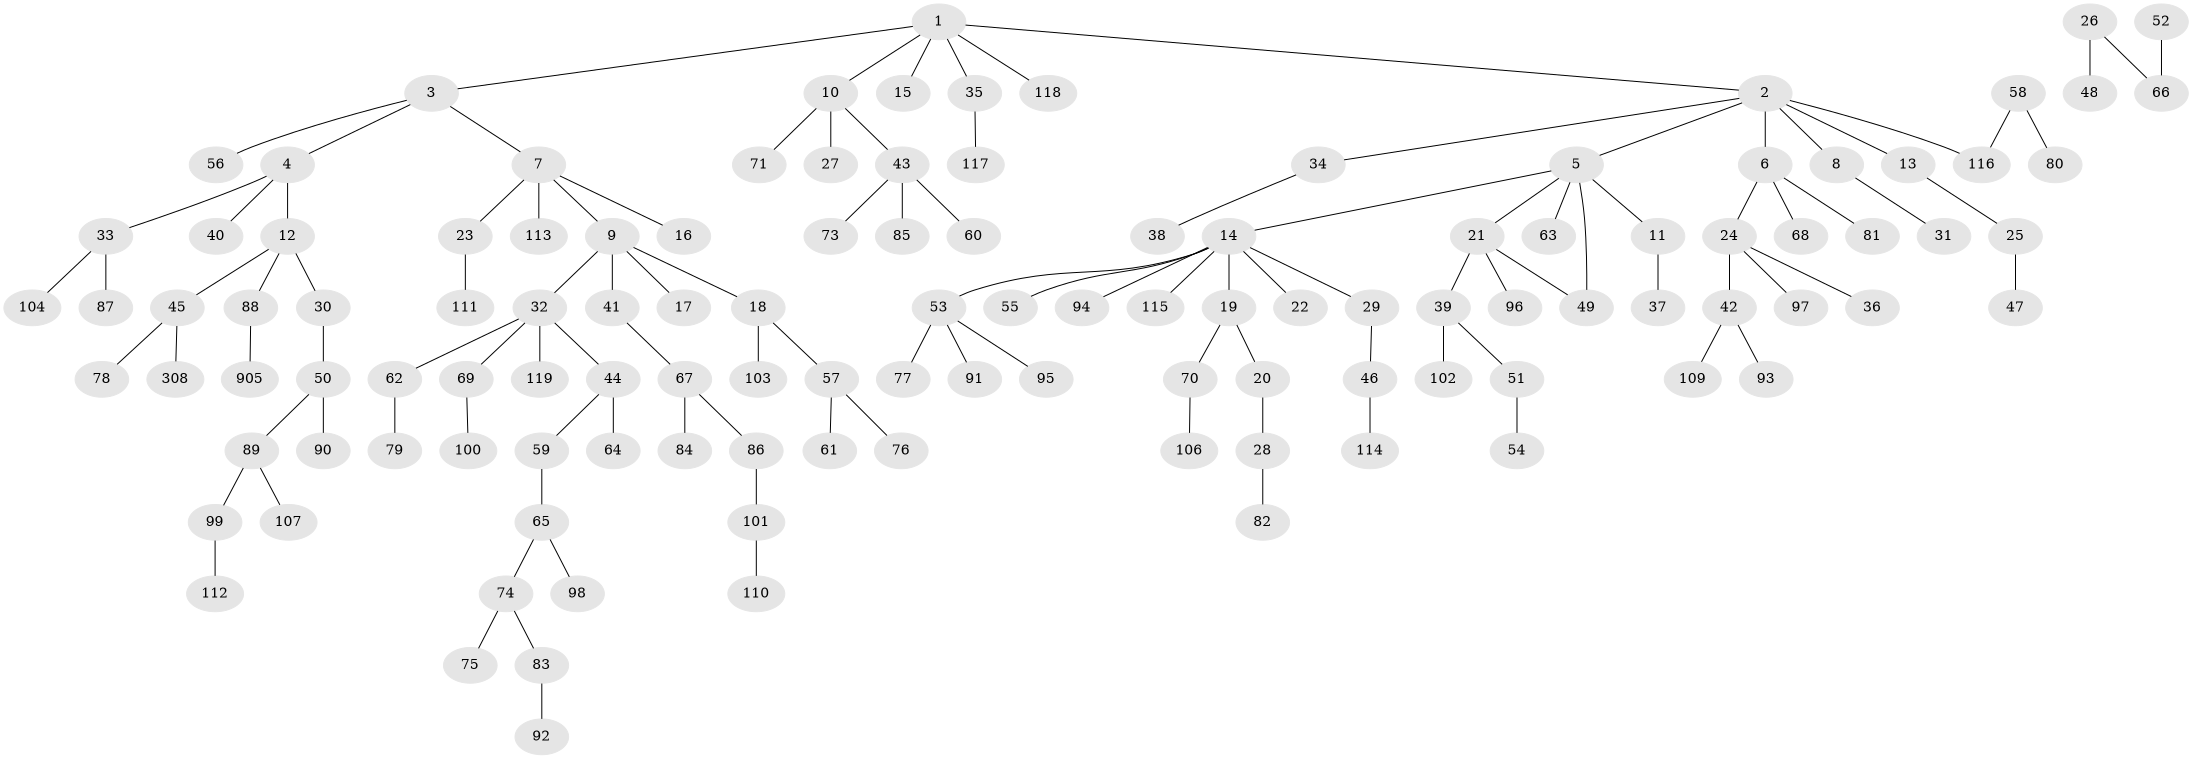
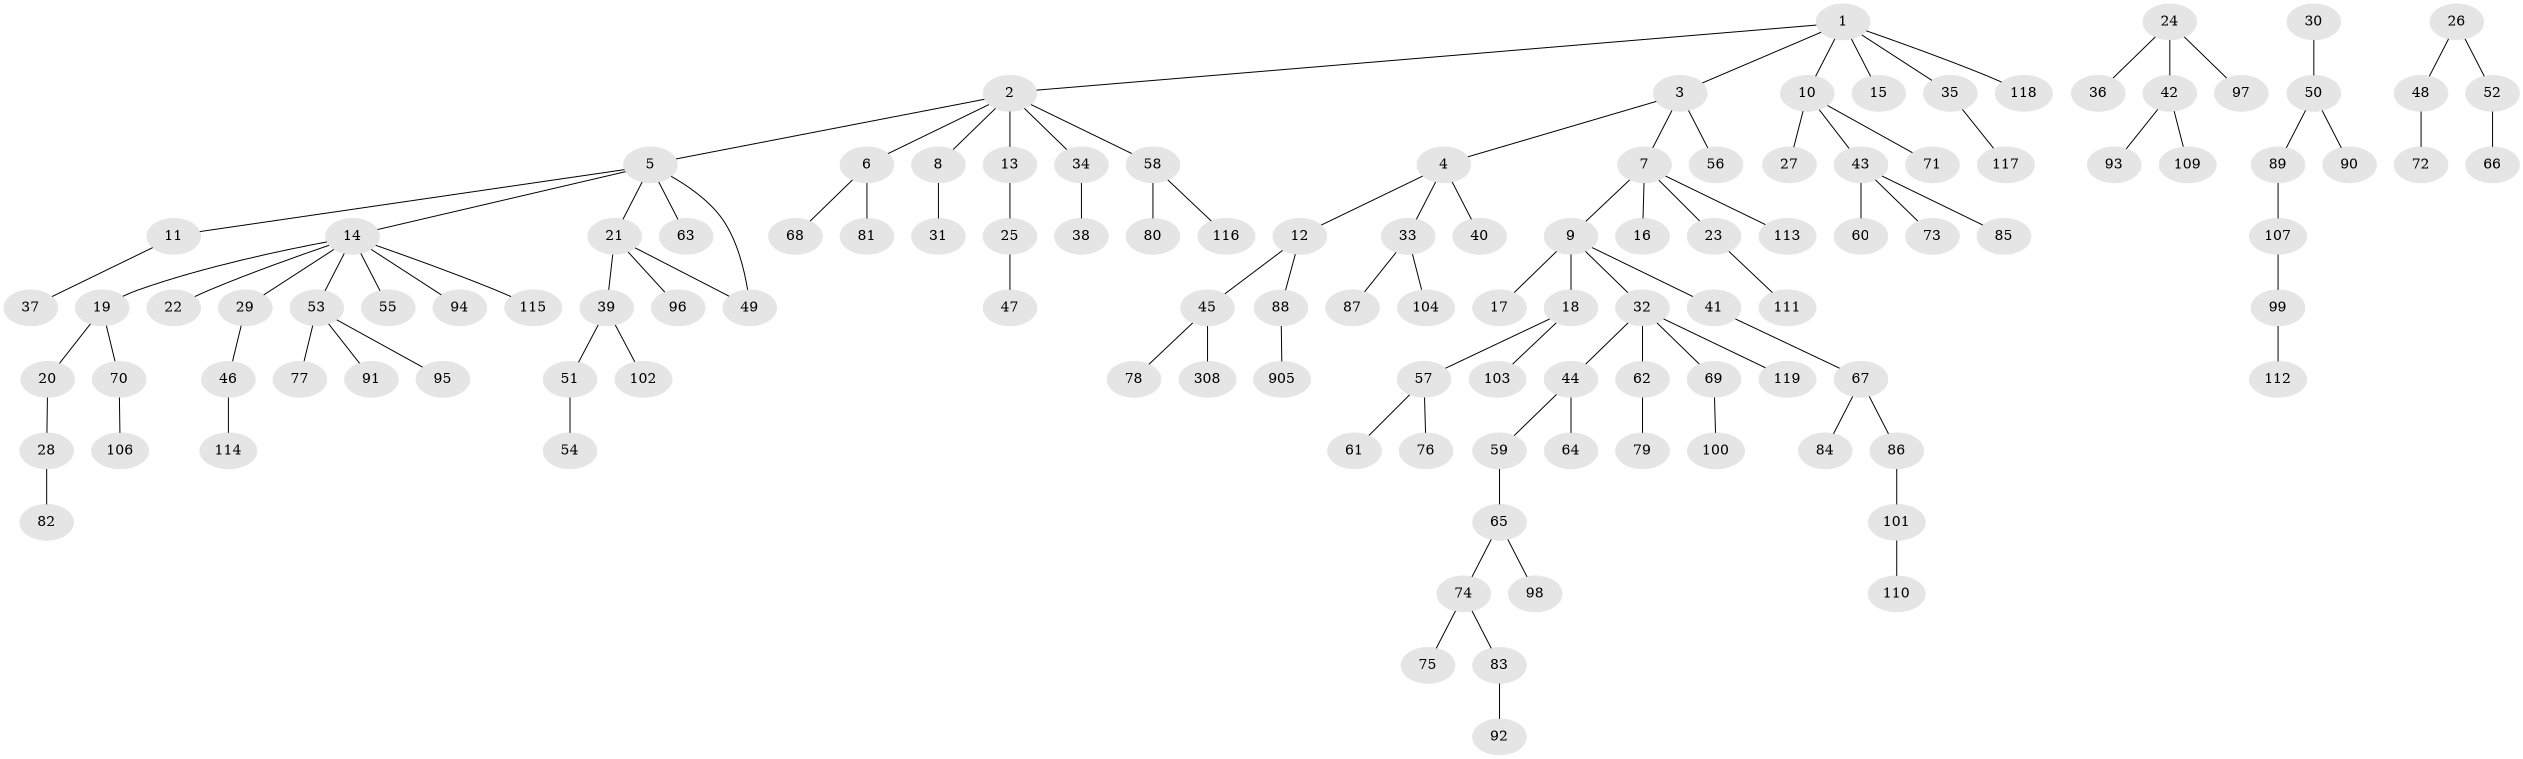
(2126, 57) -> (2475, 58)
(1876, 124) -> (1081, 129)
none -> (2421, 165)
(1747, 201) -> none
(305, 272) -> none
(233, 487) -> (2278, 272)
